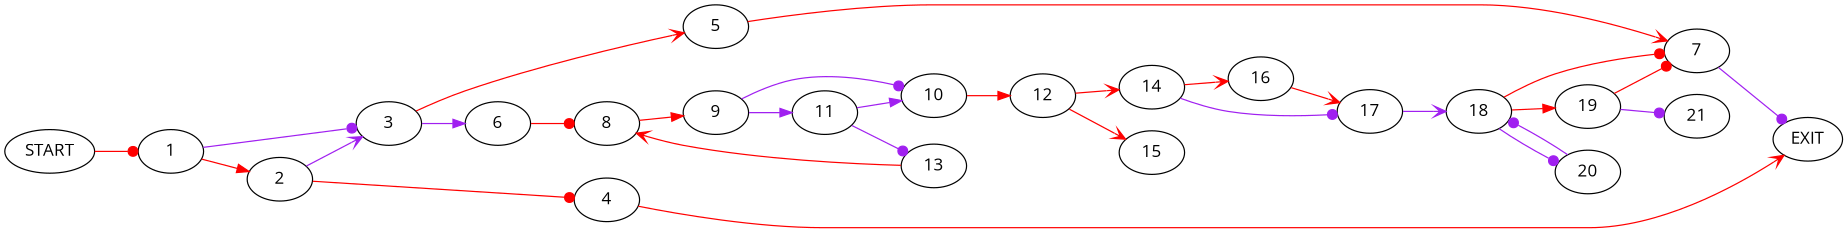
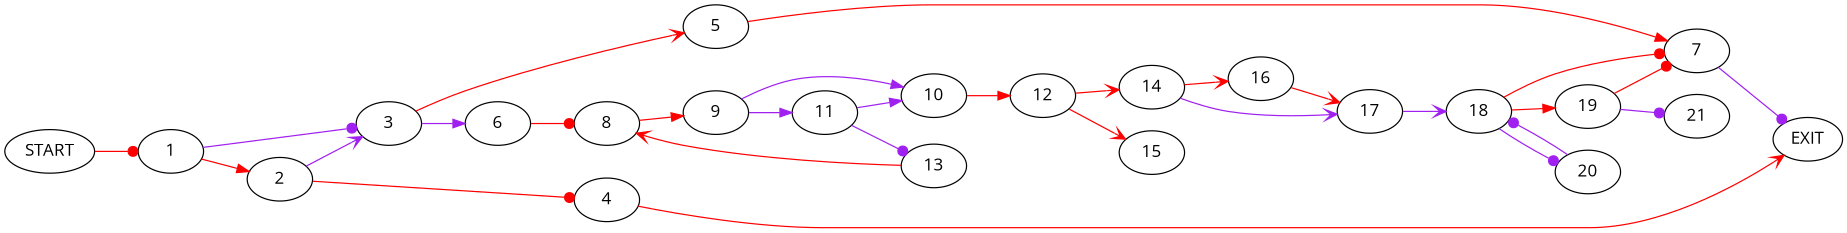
(1203, 5) -> (1203, 5)
(816, 77) -> (815, 77)
(1253, 114) -> (1252, 114)
